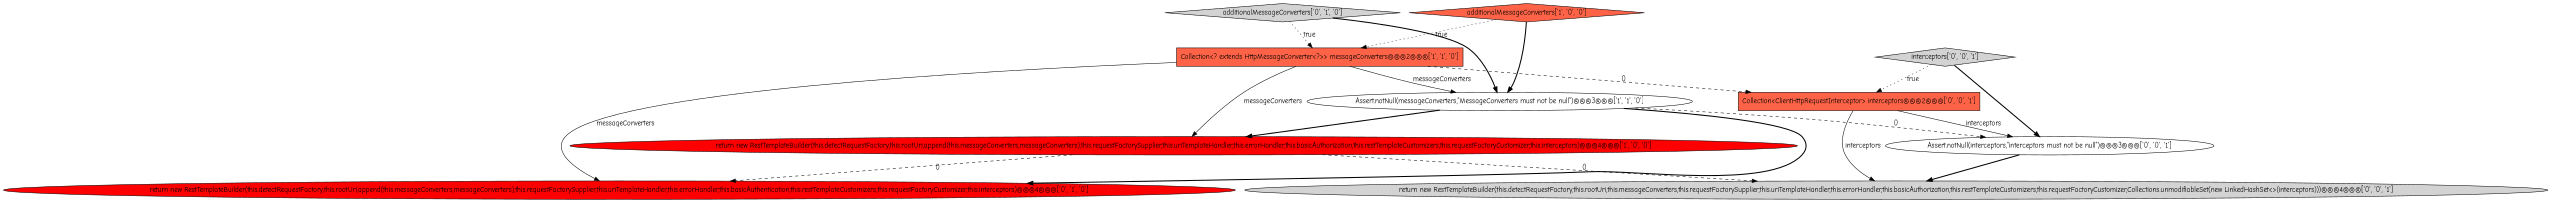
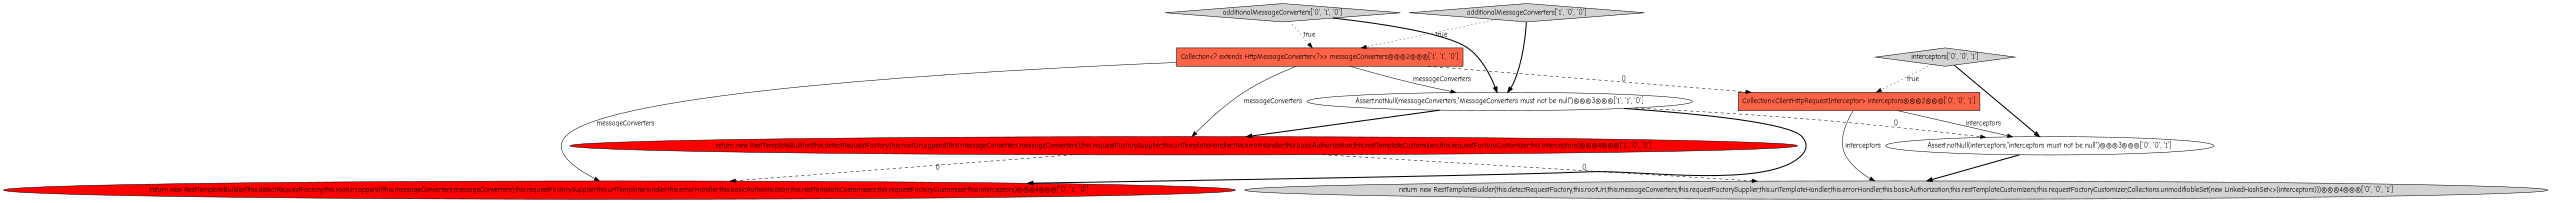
(1527, 13) -> (1527, 13)
